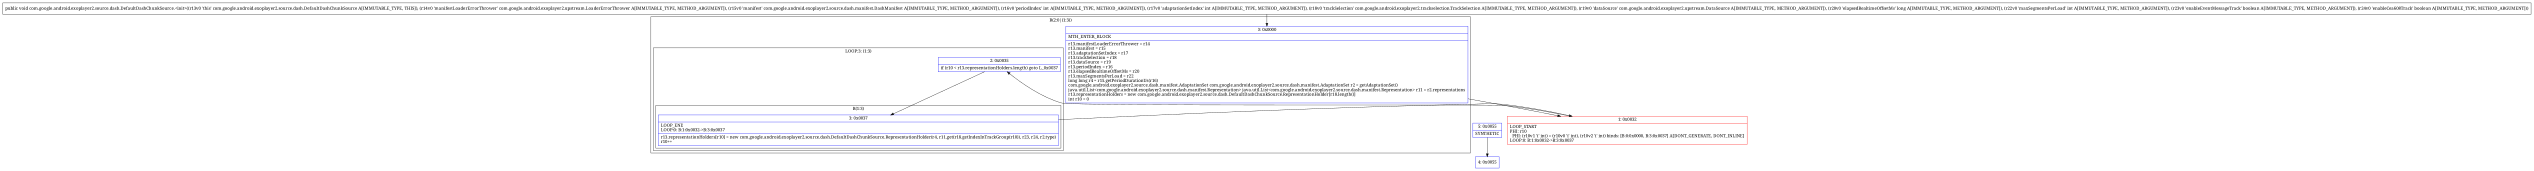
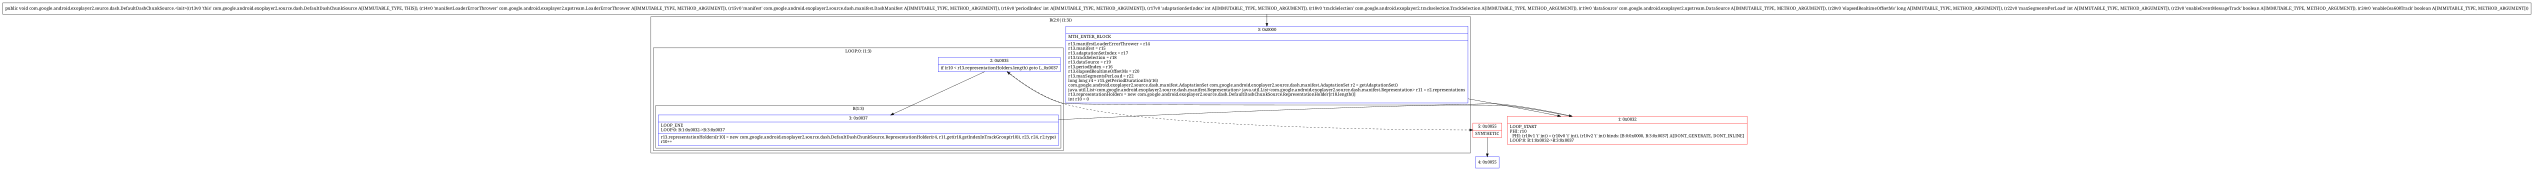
(858, 51) -> (858, 51)
none -> (1233, 124)
(1487, 130) -> (1487, 130)
